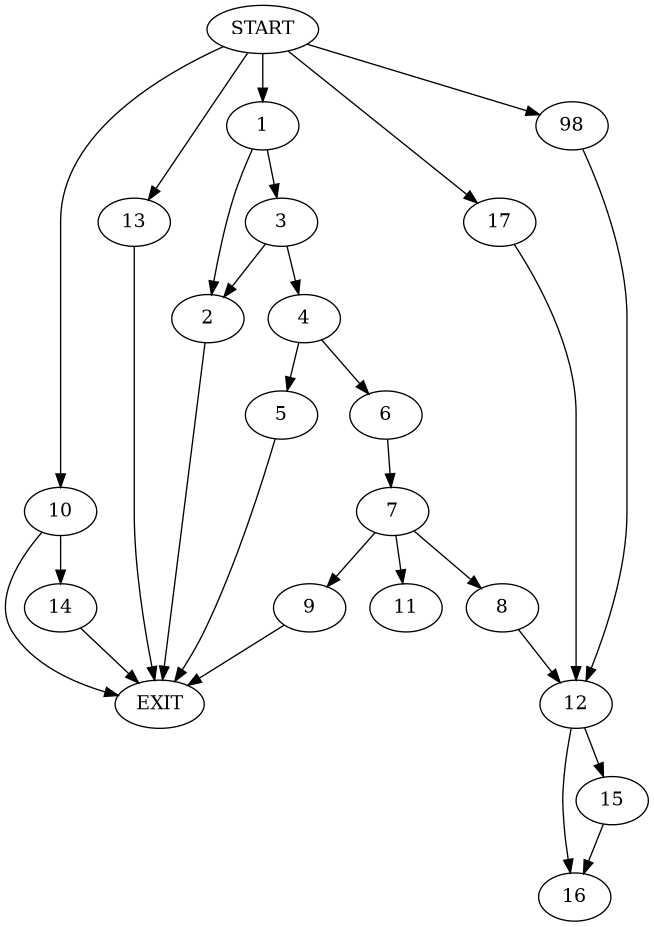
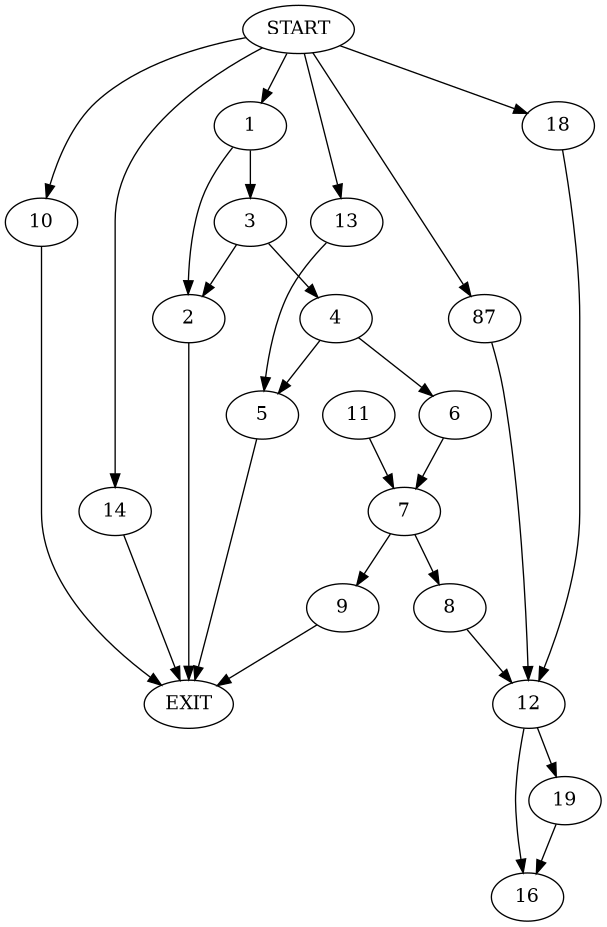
(572, 126) -> (558, 126)
(500, 222) -> (485, 319)
(134, 457) -> (284, 304)
(61, 553) -> (115, 228)
(398, 553) -> (378, 457)
(612, 801) -> (565, 801)
